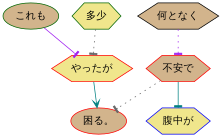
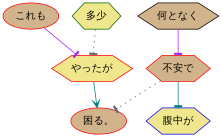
(31, 16) -> (31, 16)
(178, 41) -> (178, 41)
